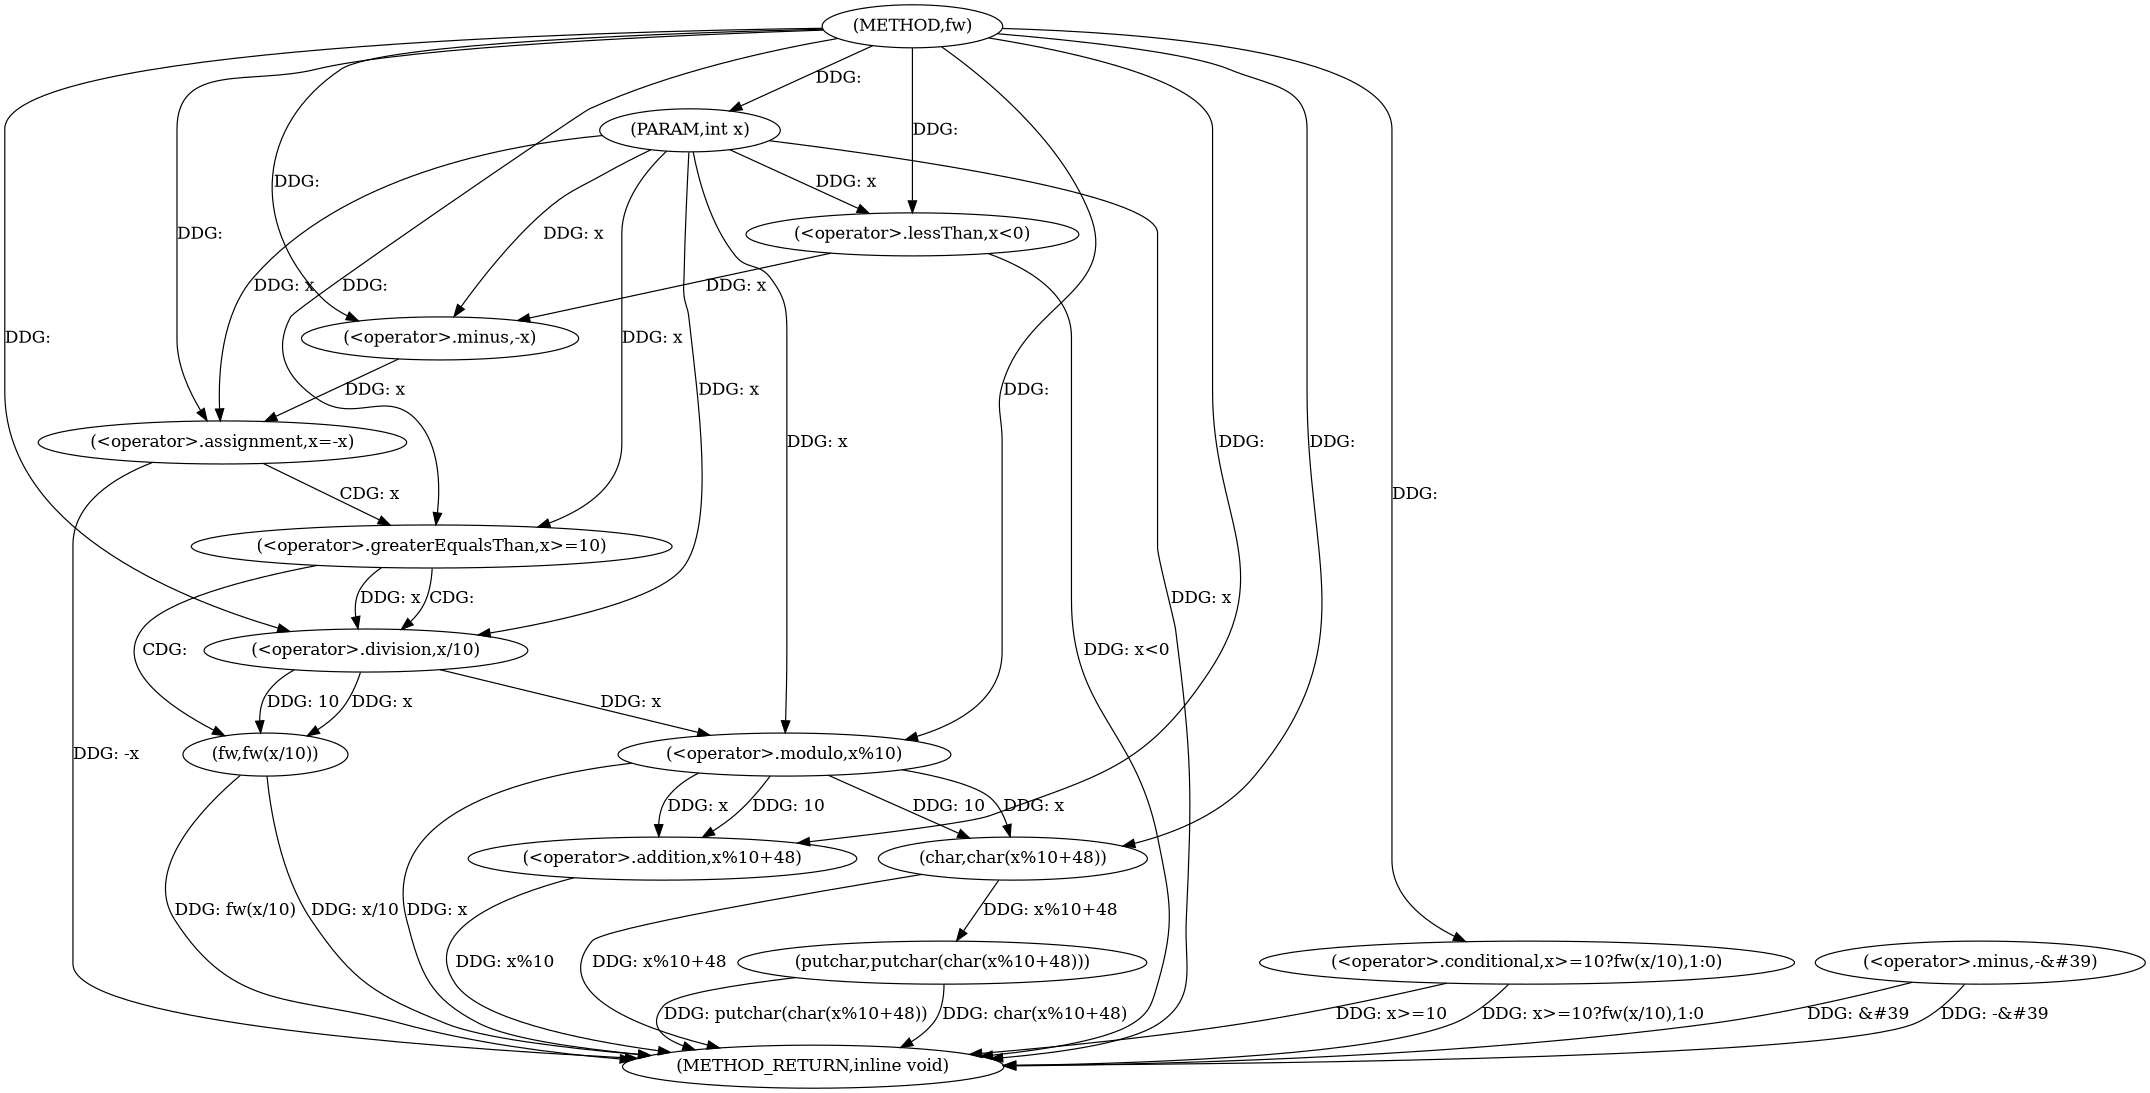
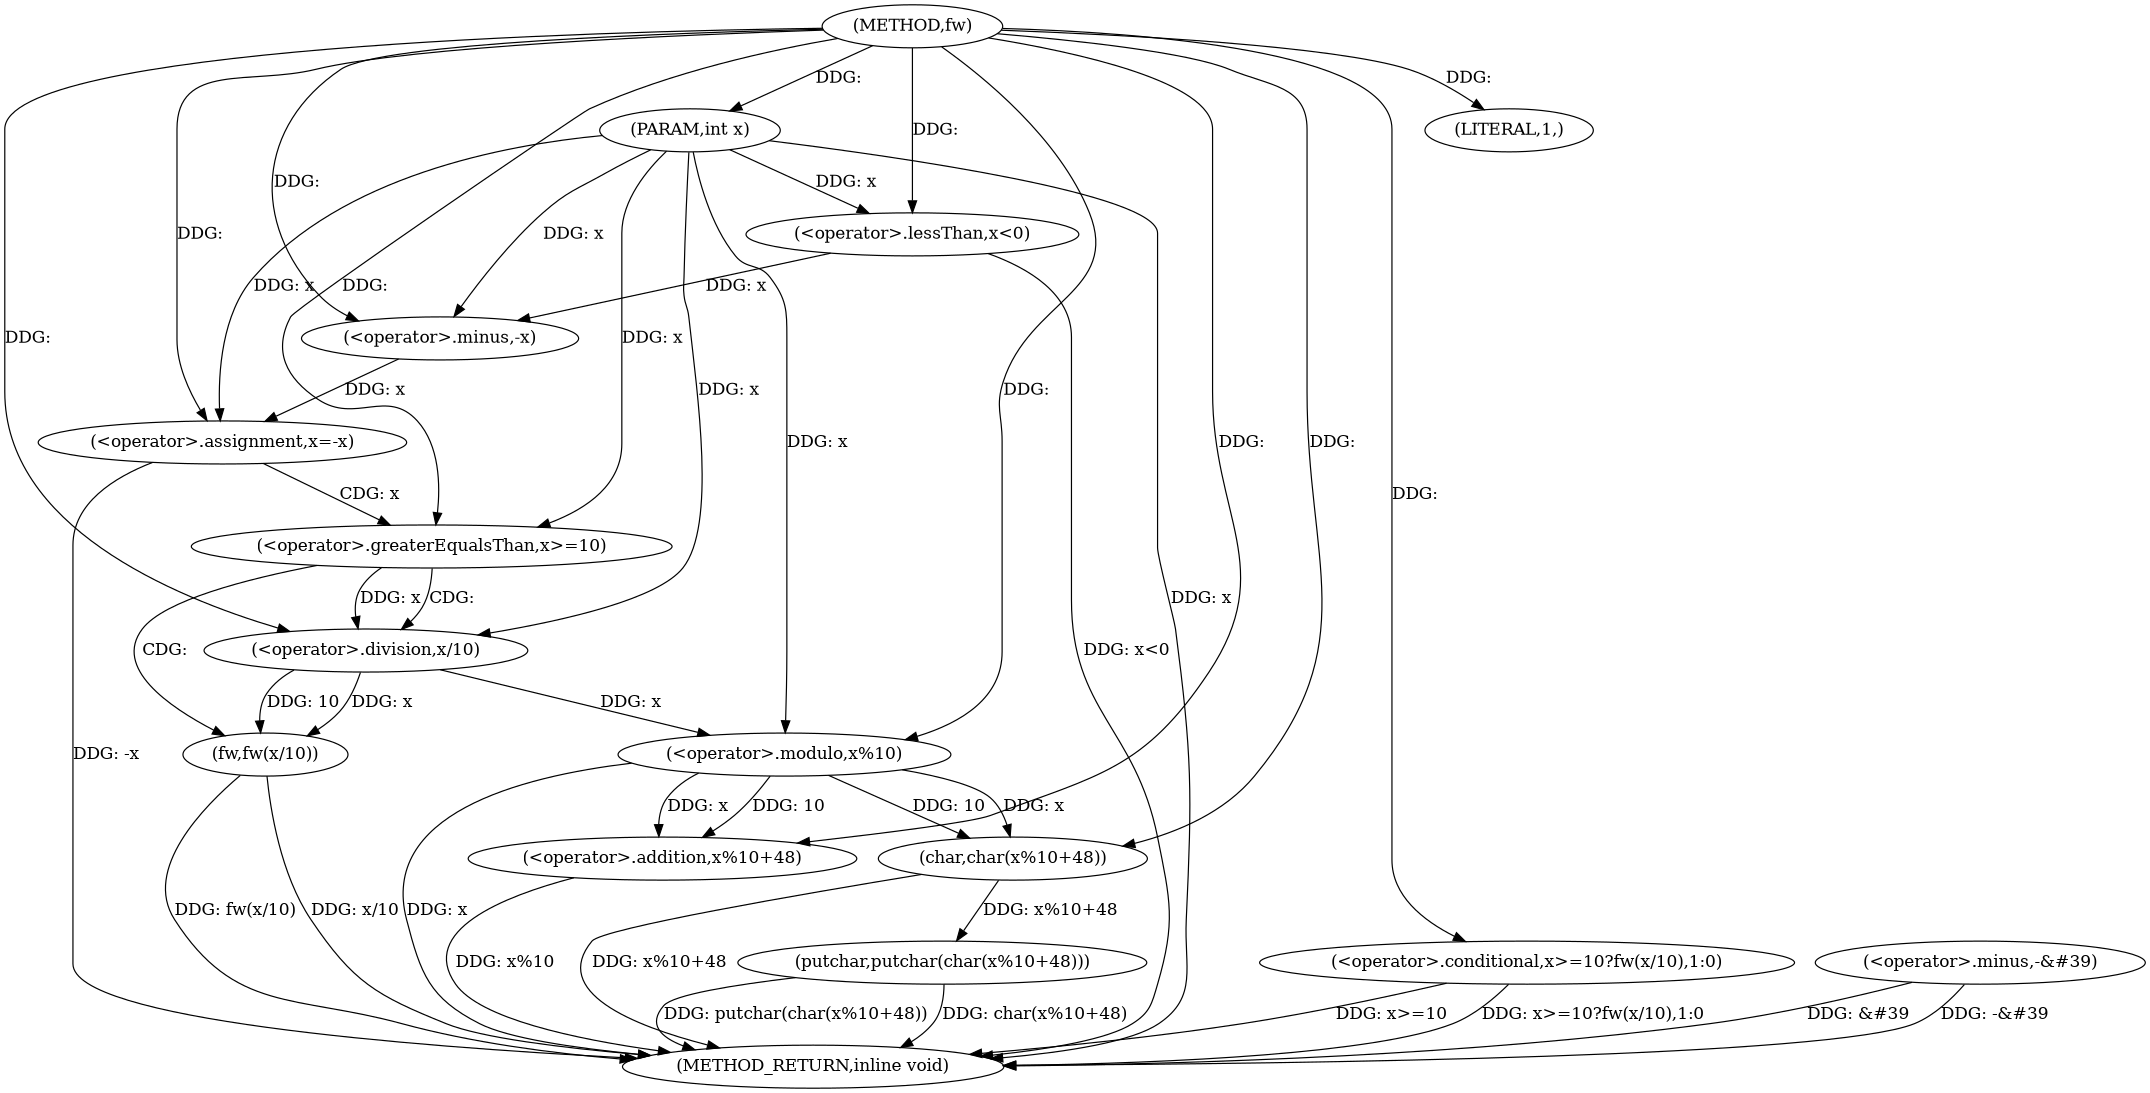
none -> (1509, 130)
